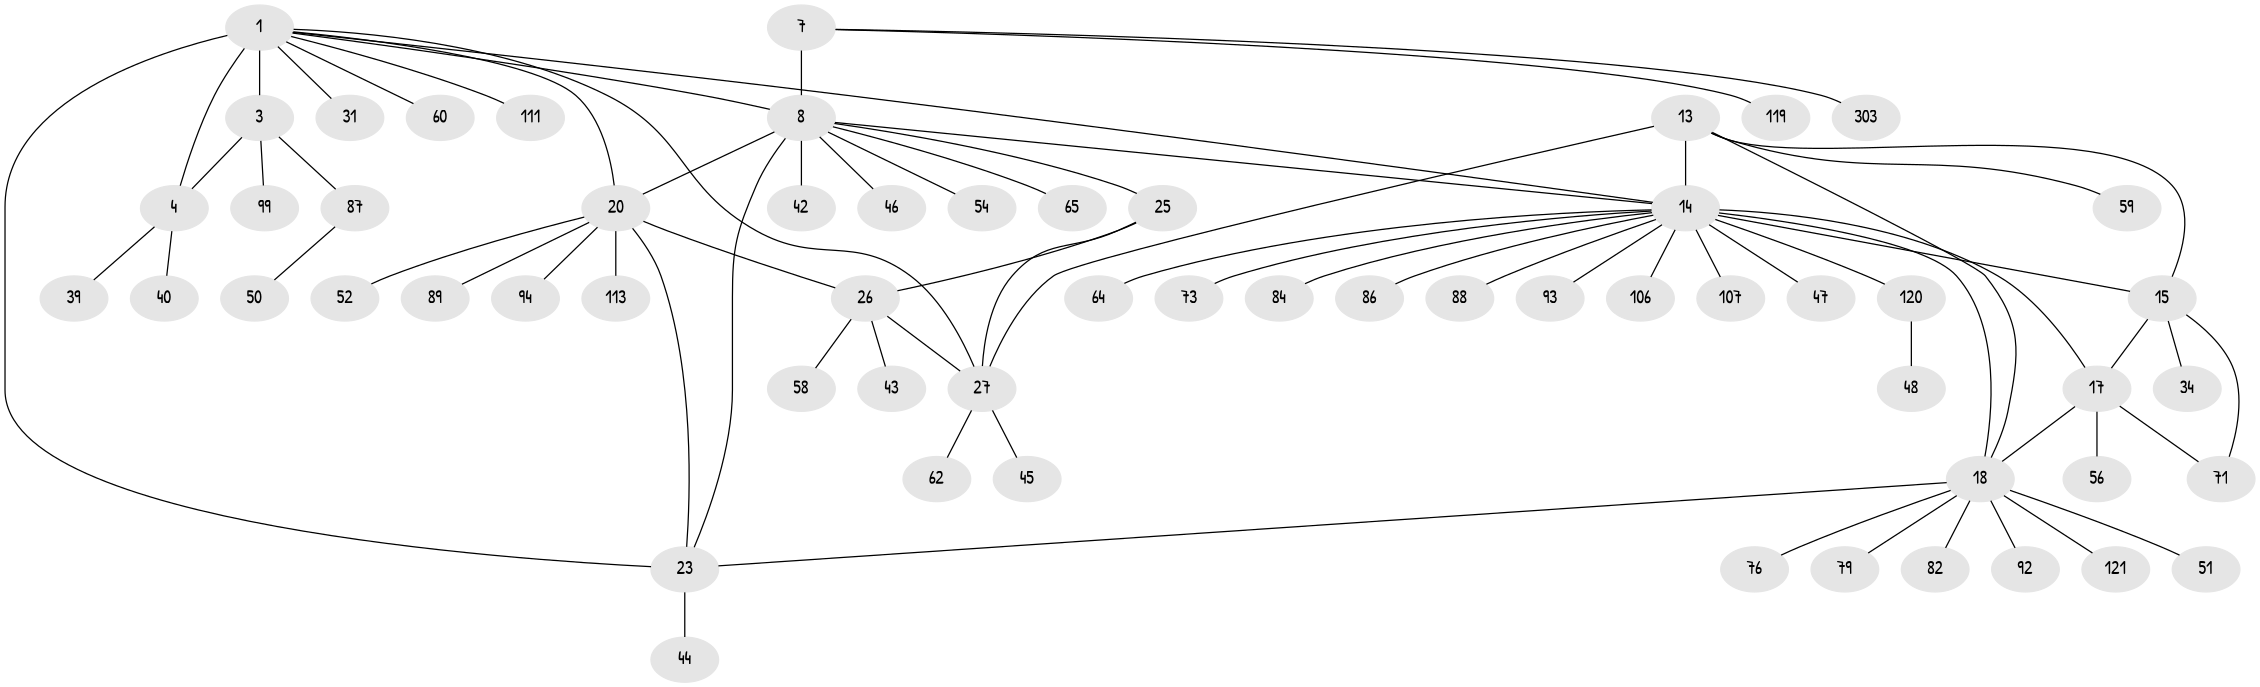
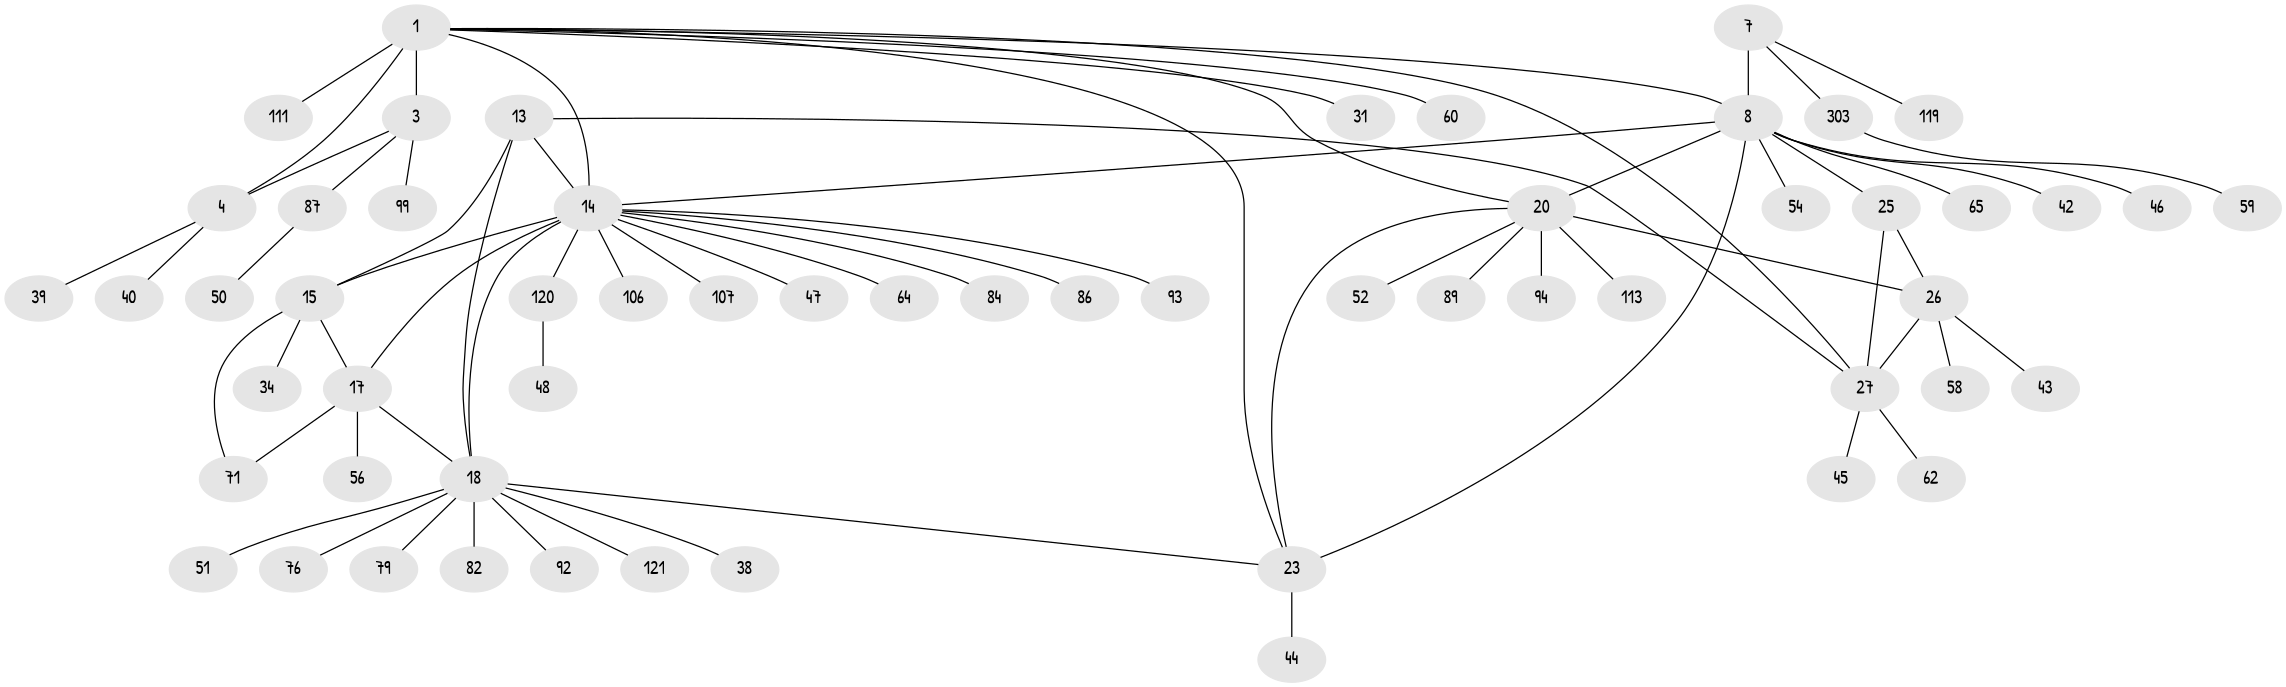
(1906, 164) -> (2052, 163)
(1189, 298) -> none
(1460, 298) -> none
none -> (745, 569)
